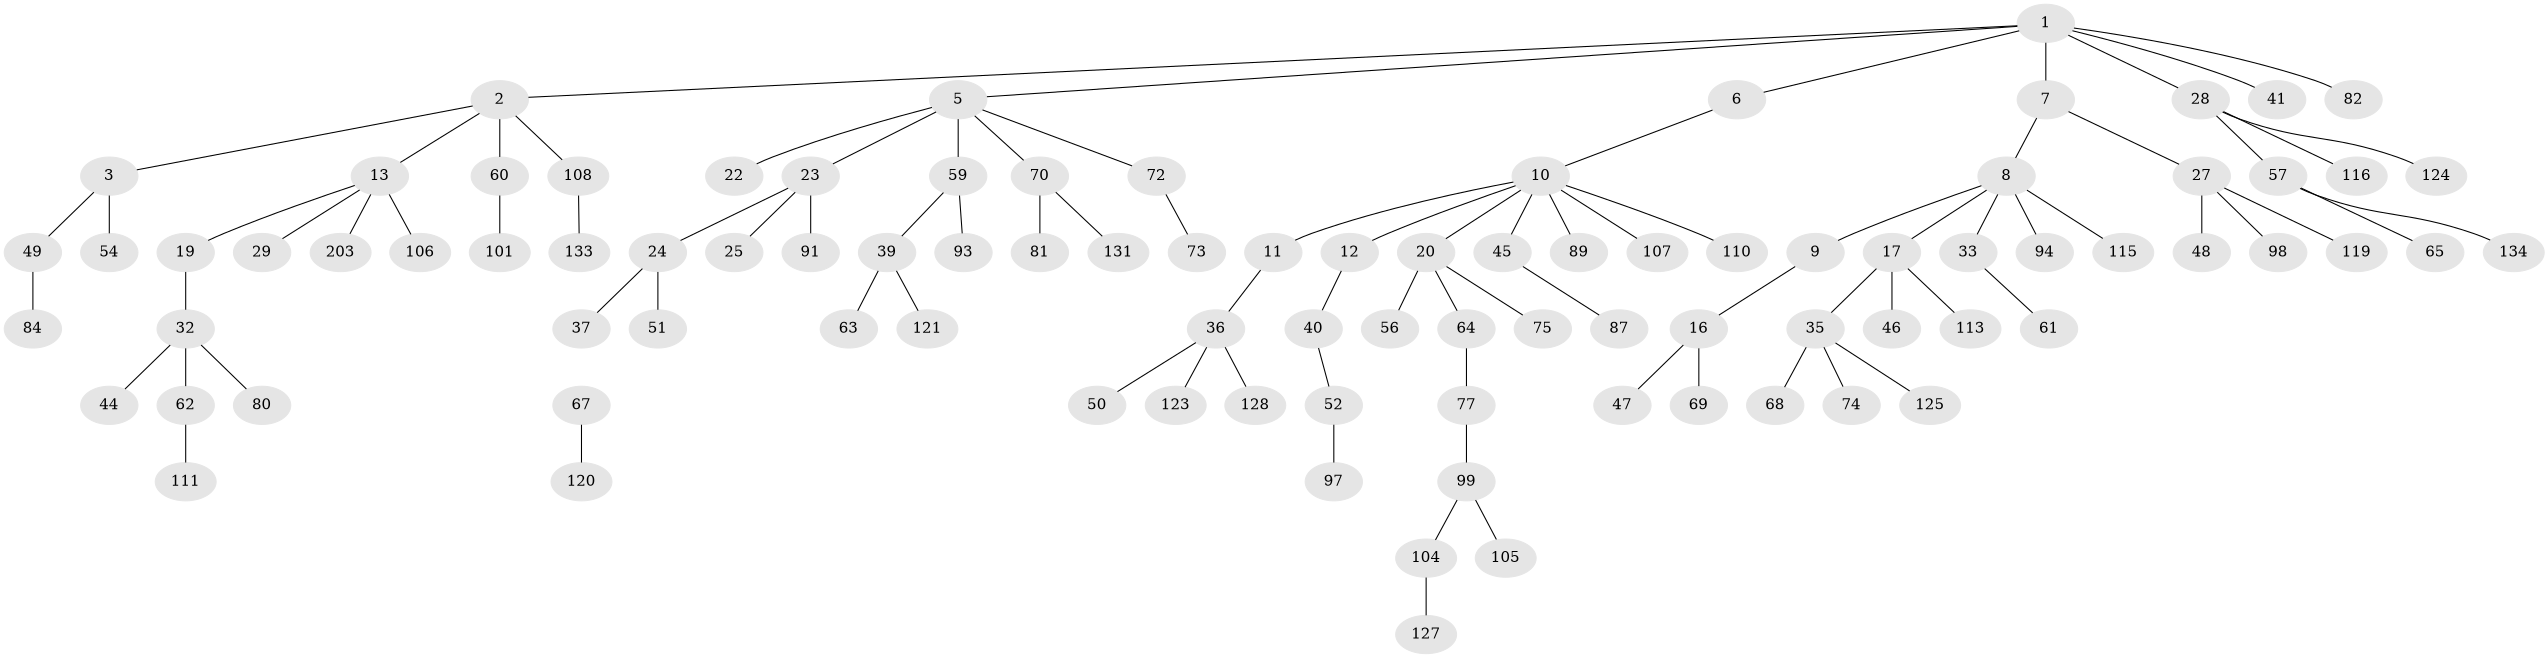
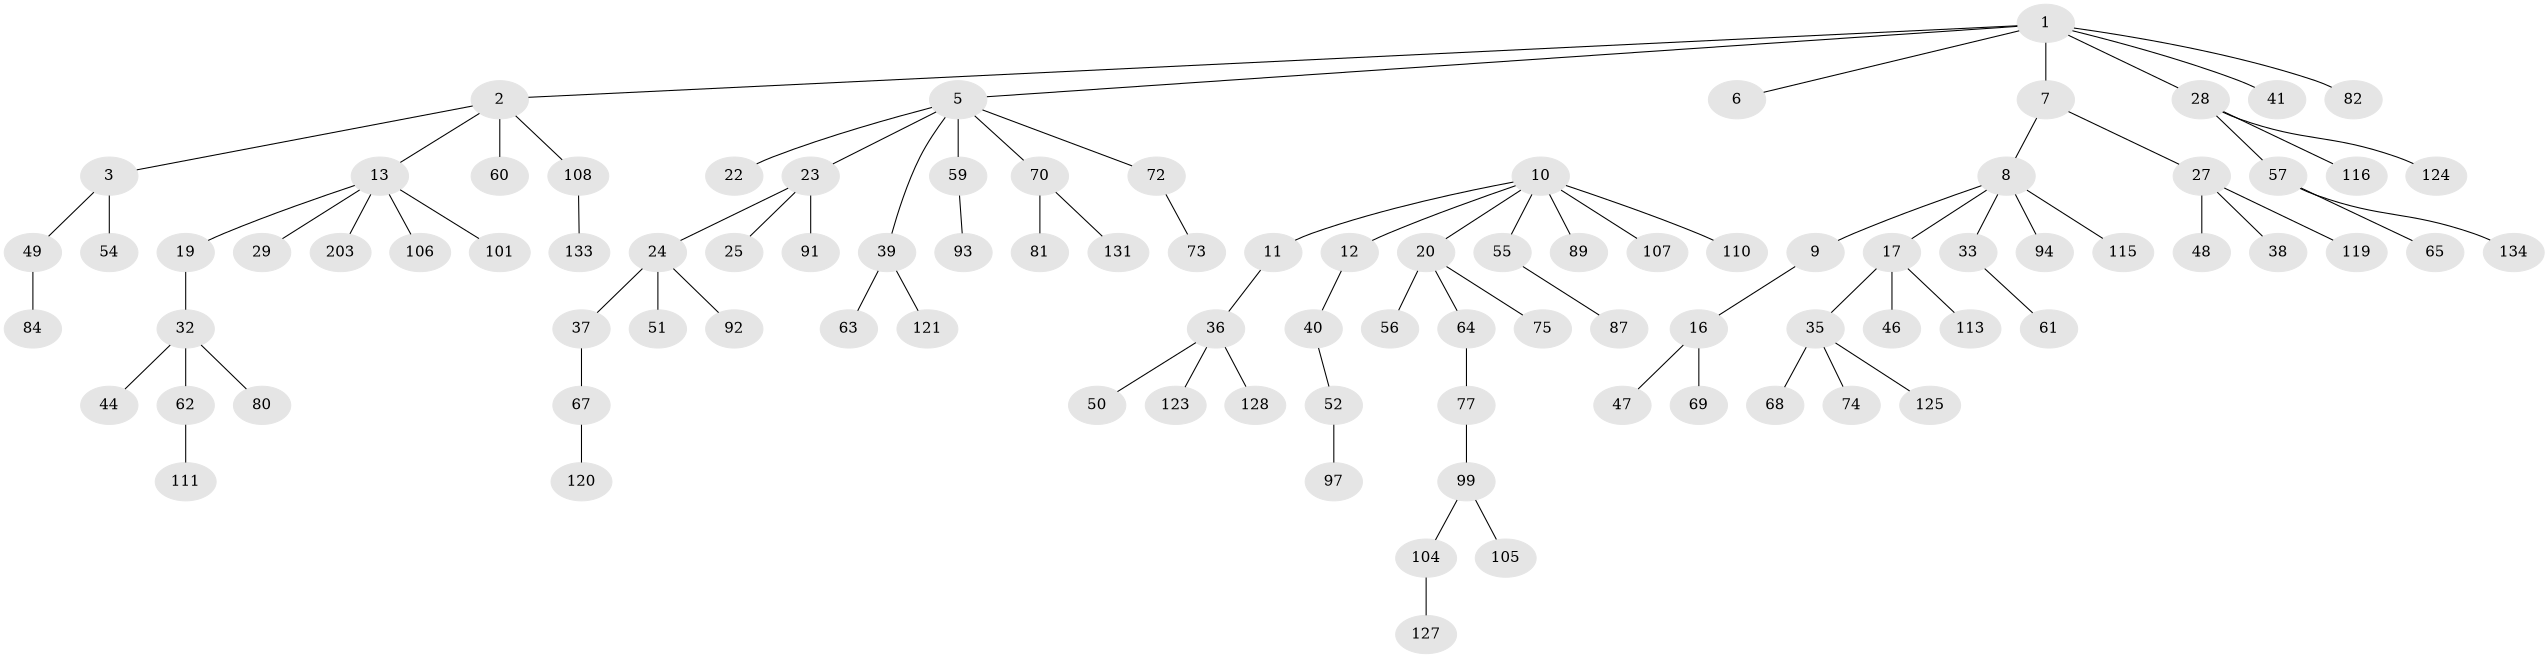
(1639, 138) -> none
(500, 214) -> (440, 214)
(923, 214) -> (913, 173)
(1503, 253) -> (1503, 253)
(2278, 253) -> (2278, 253)
none -> (734, 329)
none -> (581, 367)
